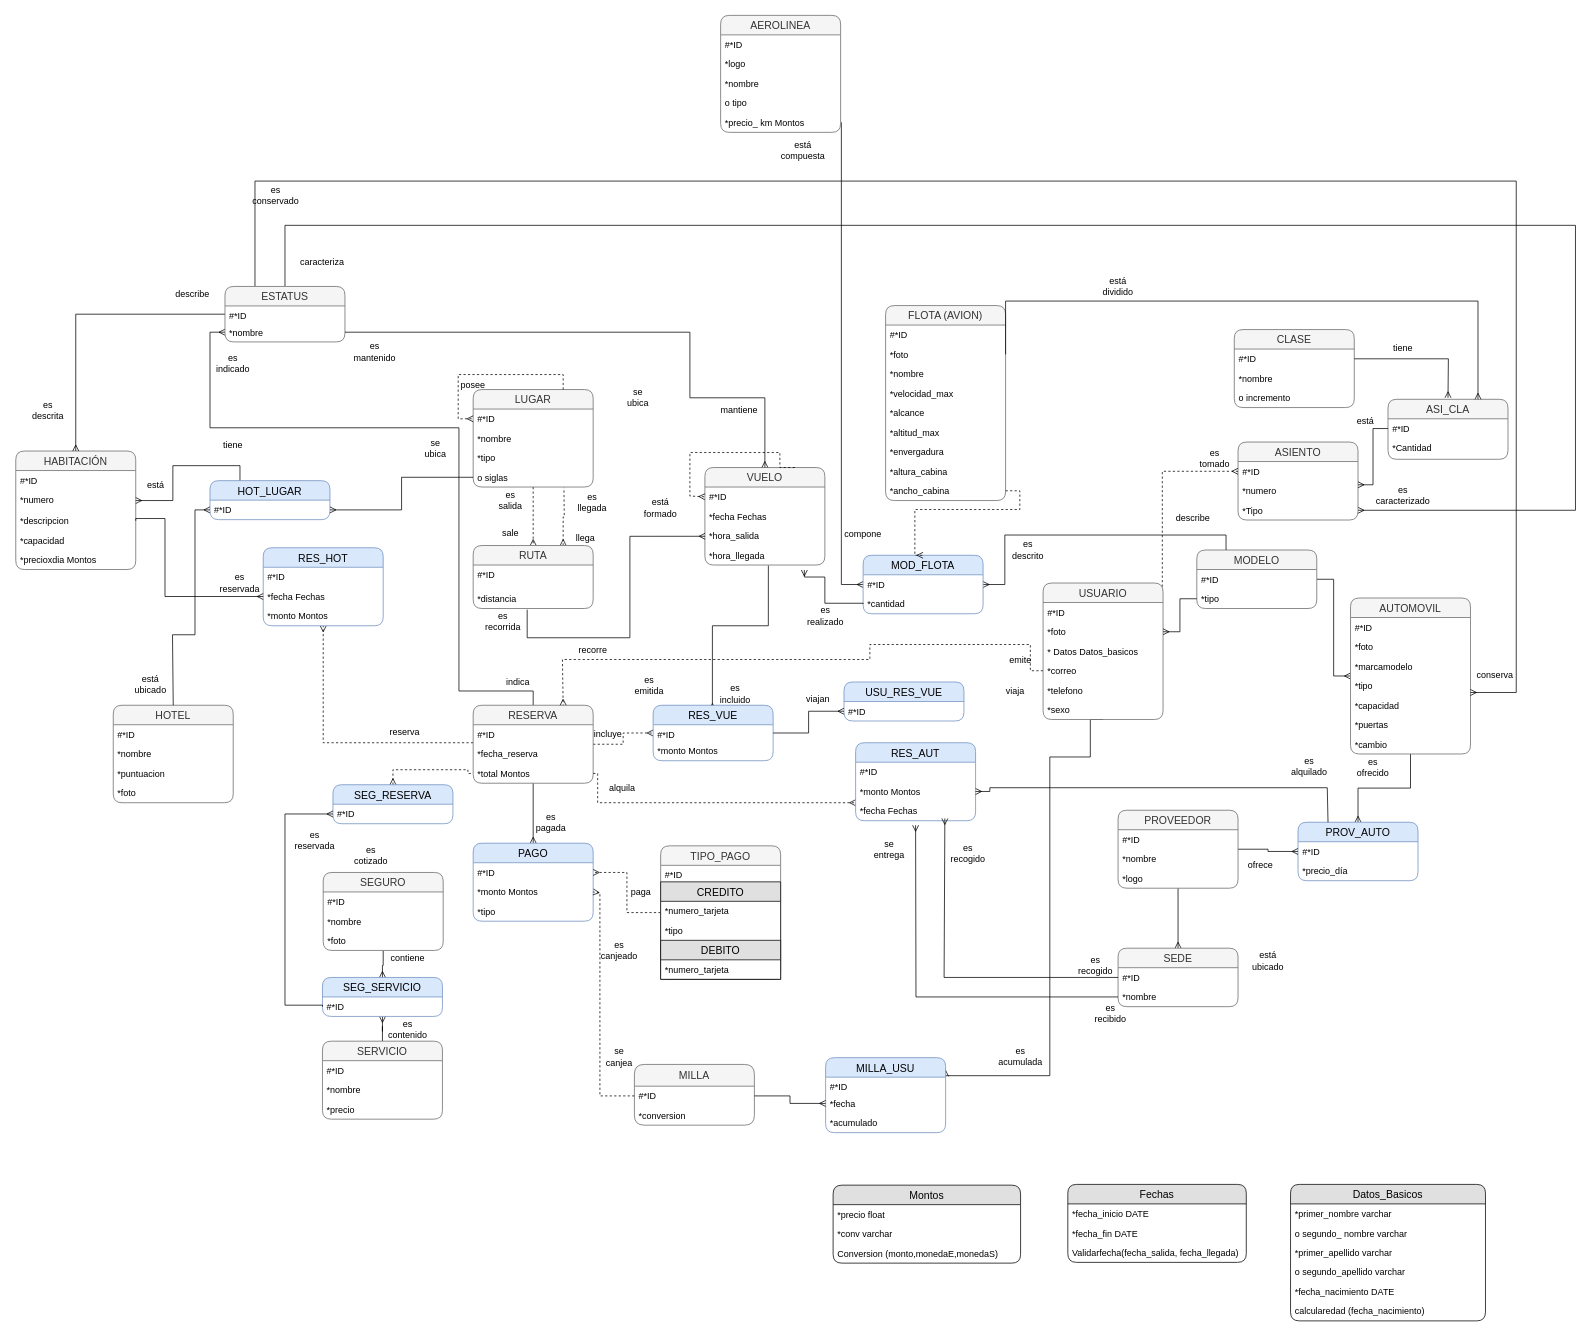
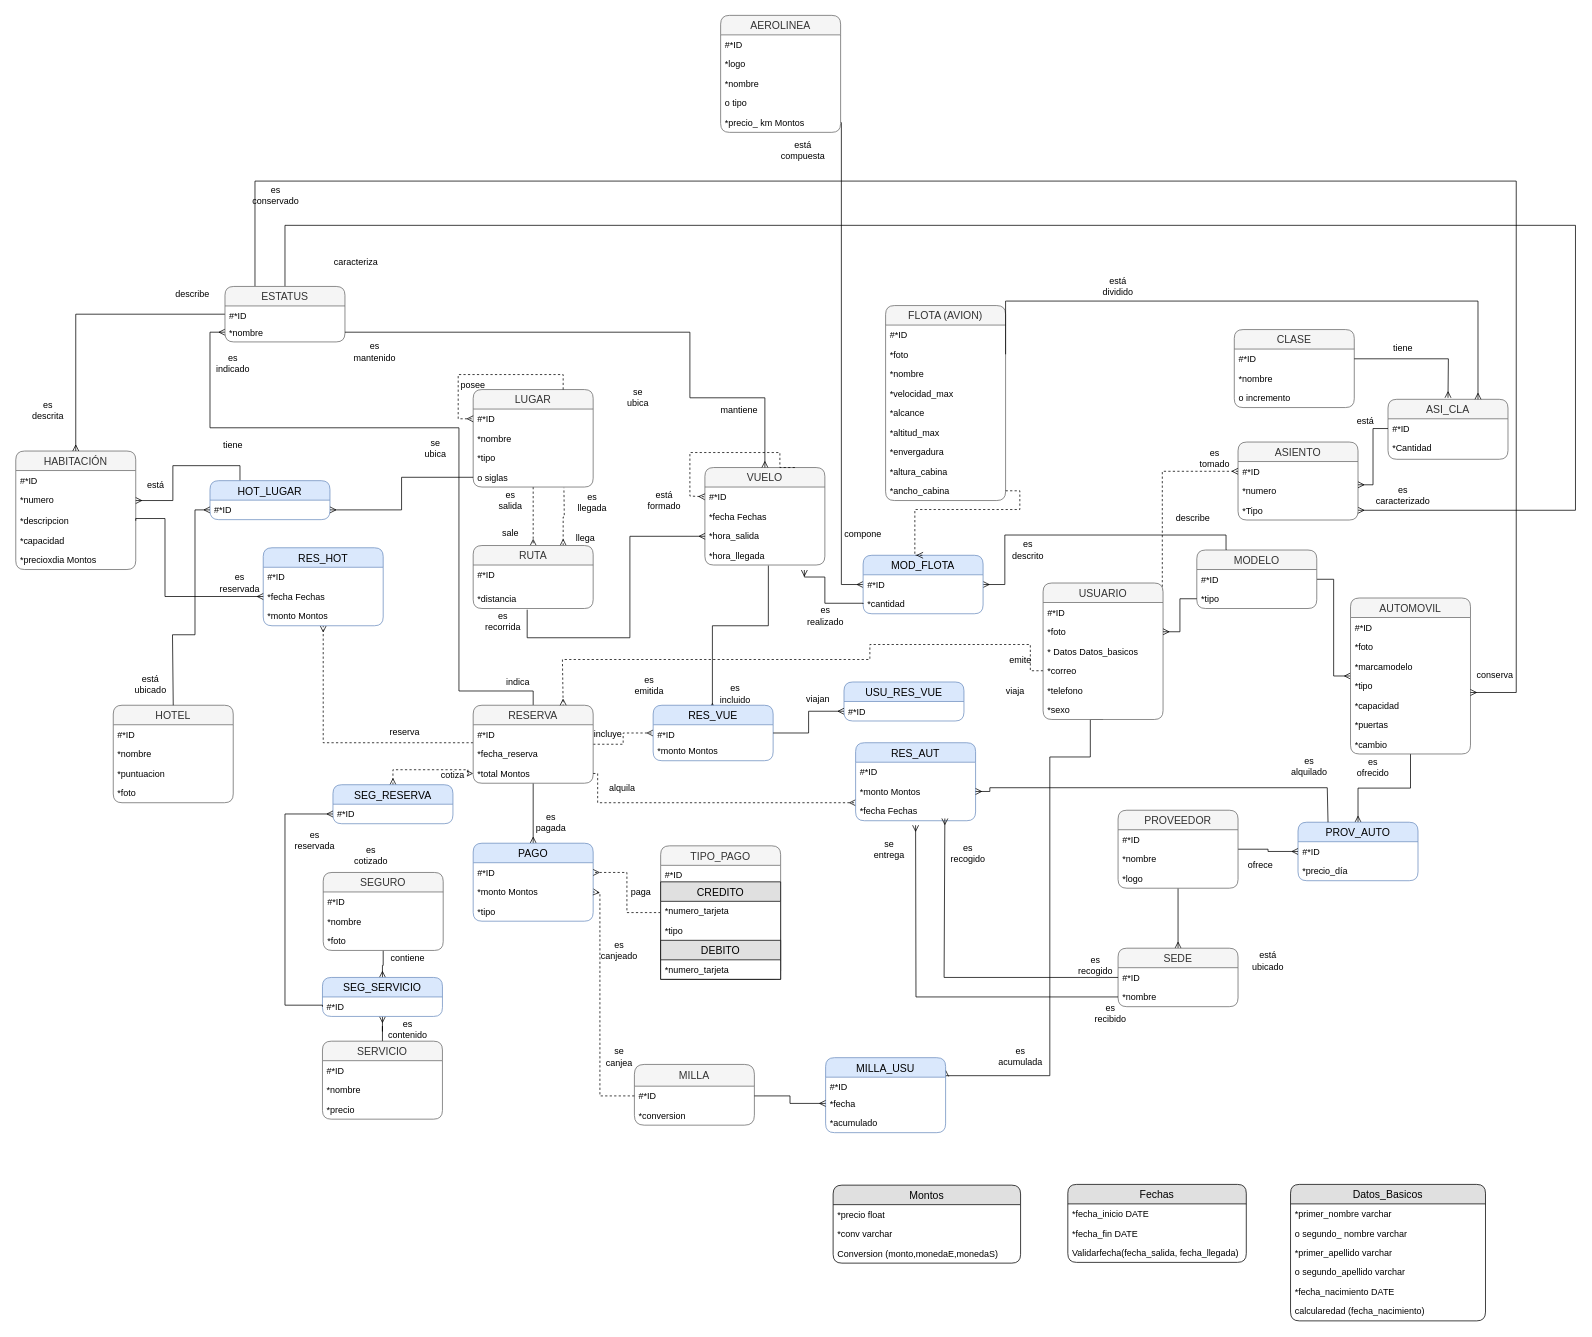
(322, 263) -> (356, 263)
(660, 508) -> (664, 500)
(593, 651) -> none
(468, 772) -> (468, 770)
none -> (453, 775)
